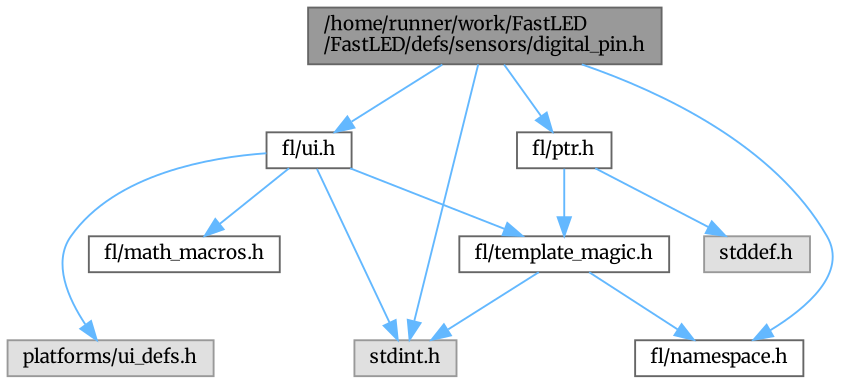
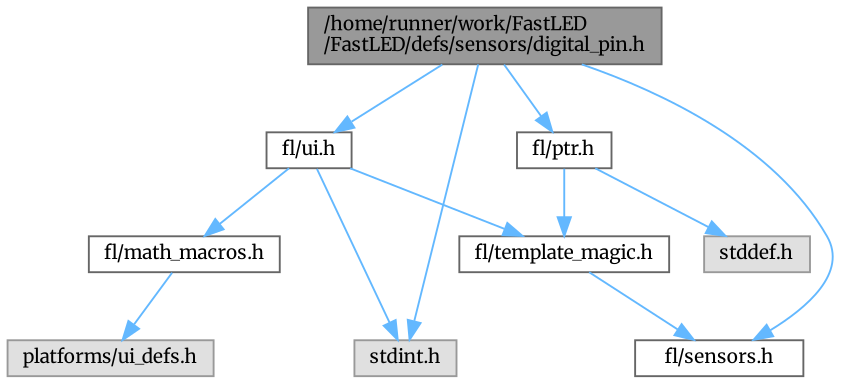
(117, 195) -> (153, 299)
(493, 301) -> none
(719, 358) -> (719, 358)
